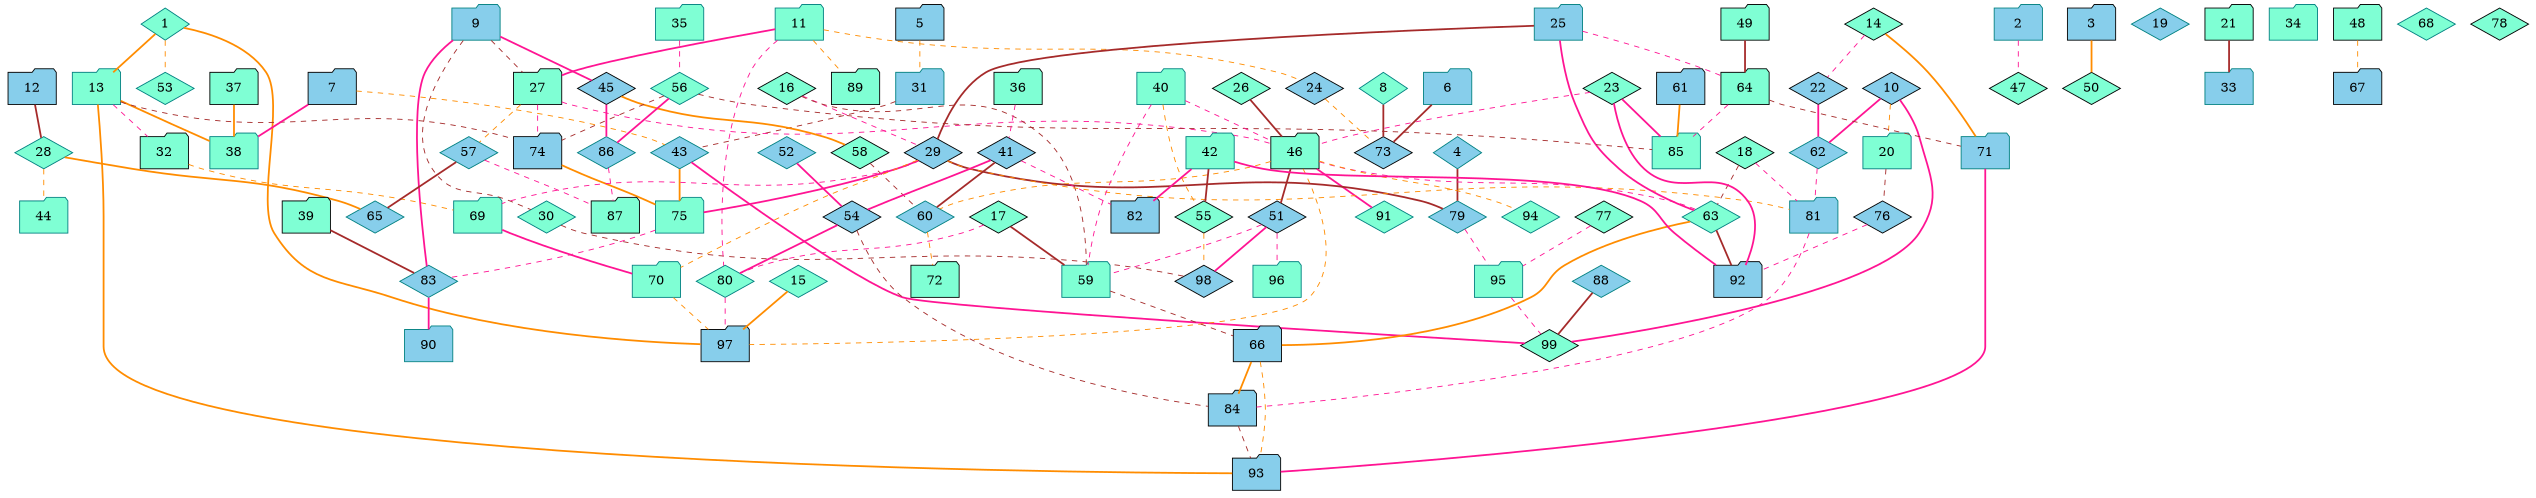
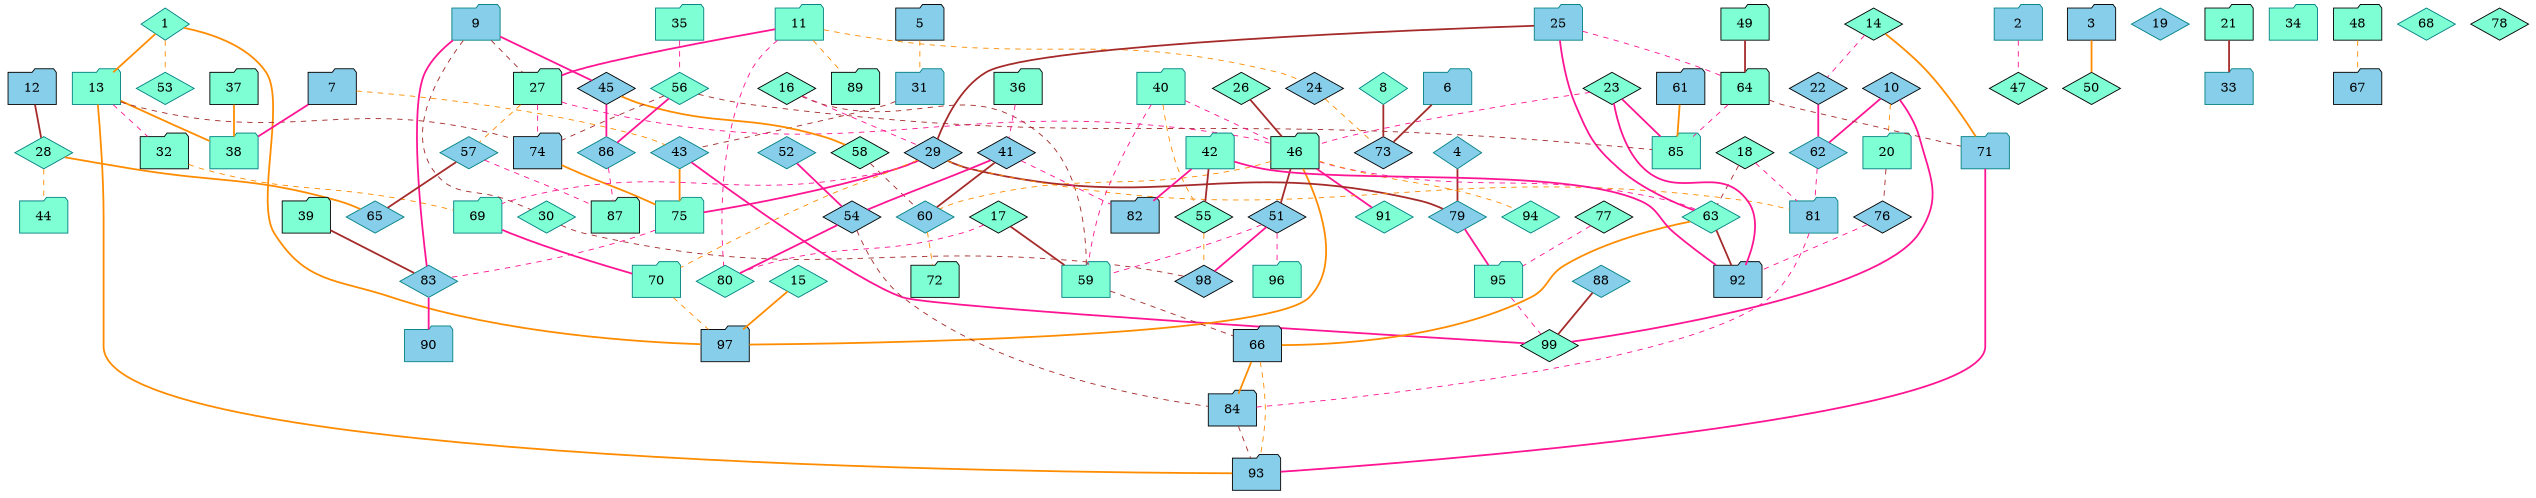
(1477, 247) -> (1477, 247)
(725, 314) -> none
(1100, 333) -> (1100, 333)
